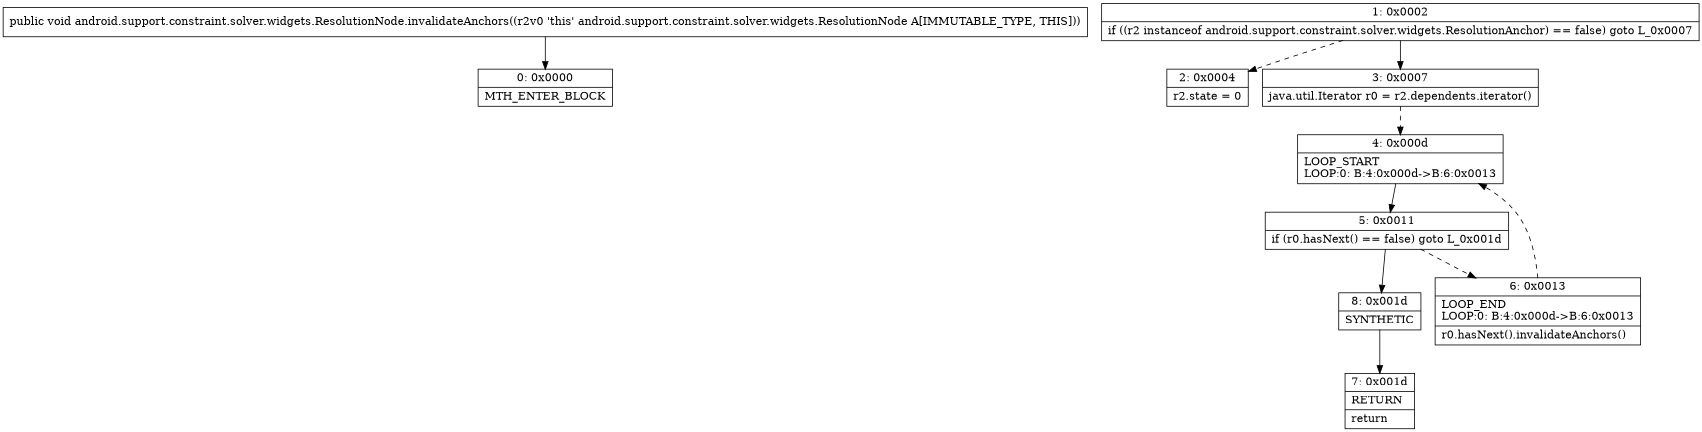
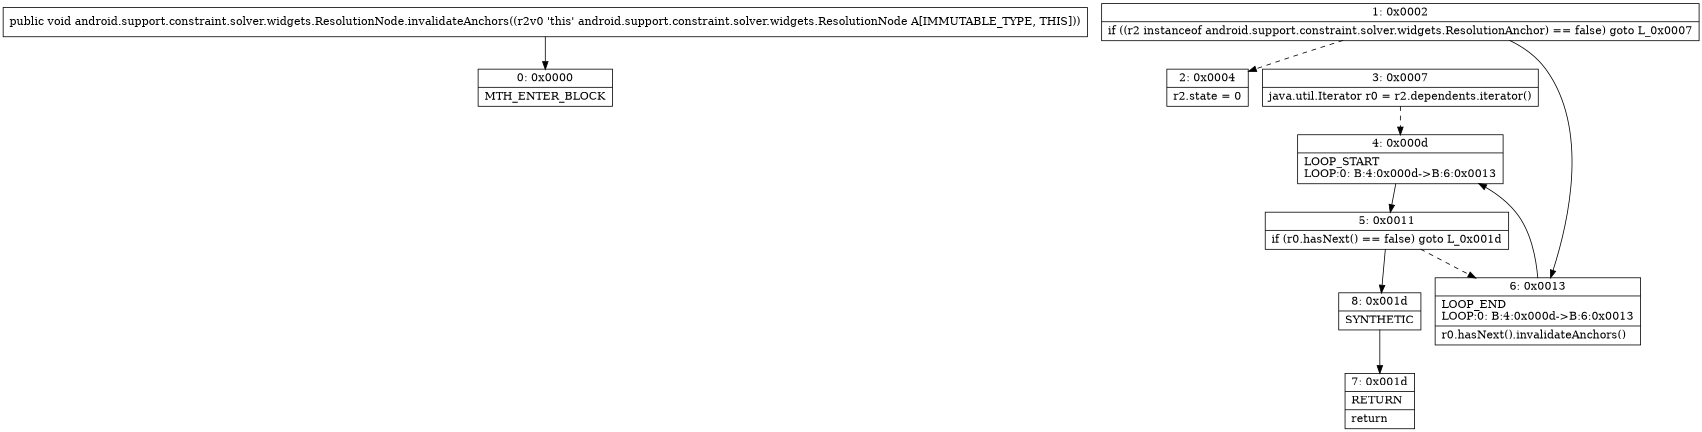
(1400, 51) -> (1571, 145)
(1524, 225) -> (1524, 225)
